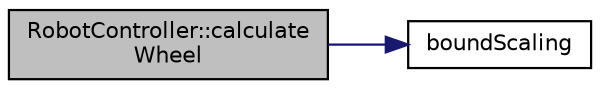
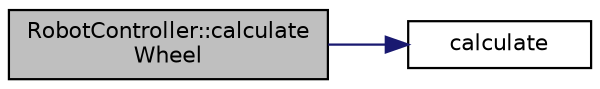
(500, 45) -> (500, 45)
